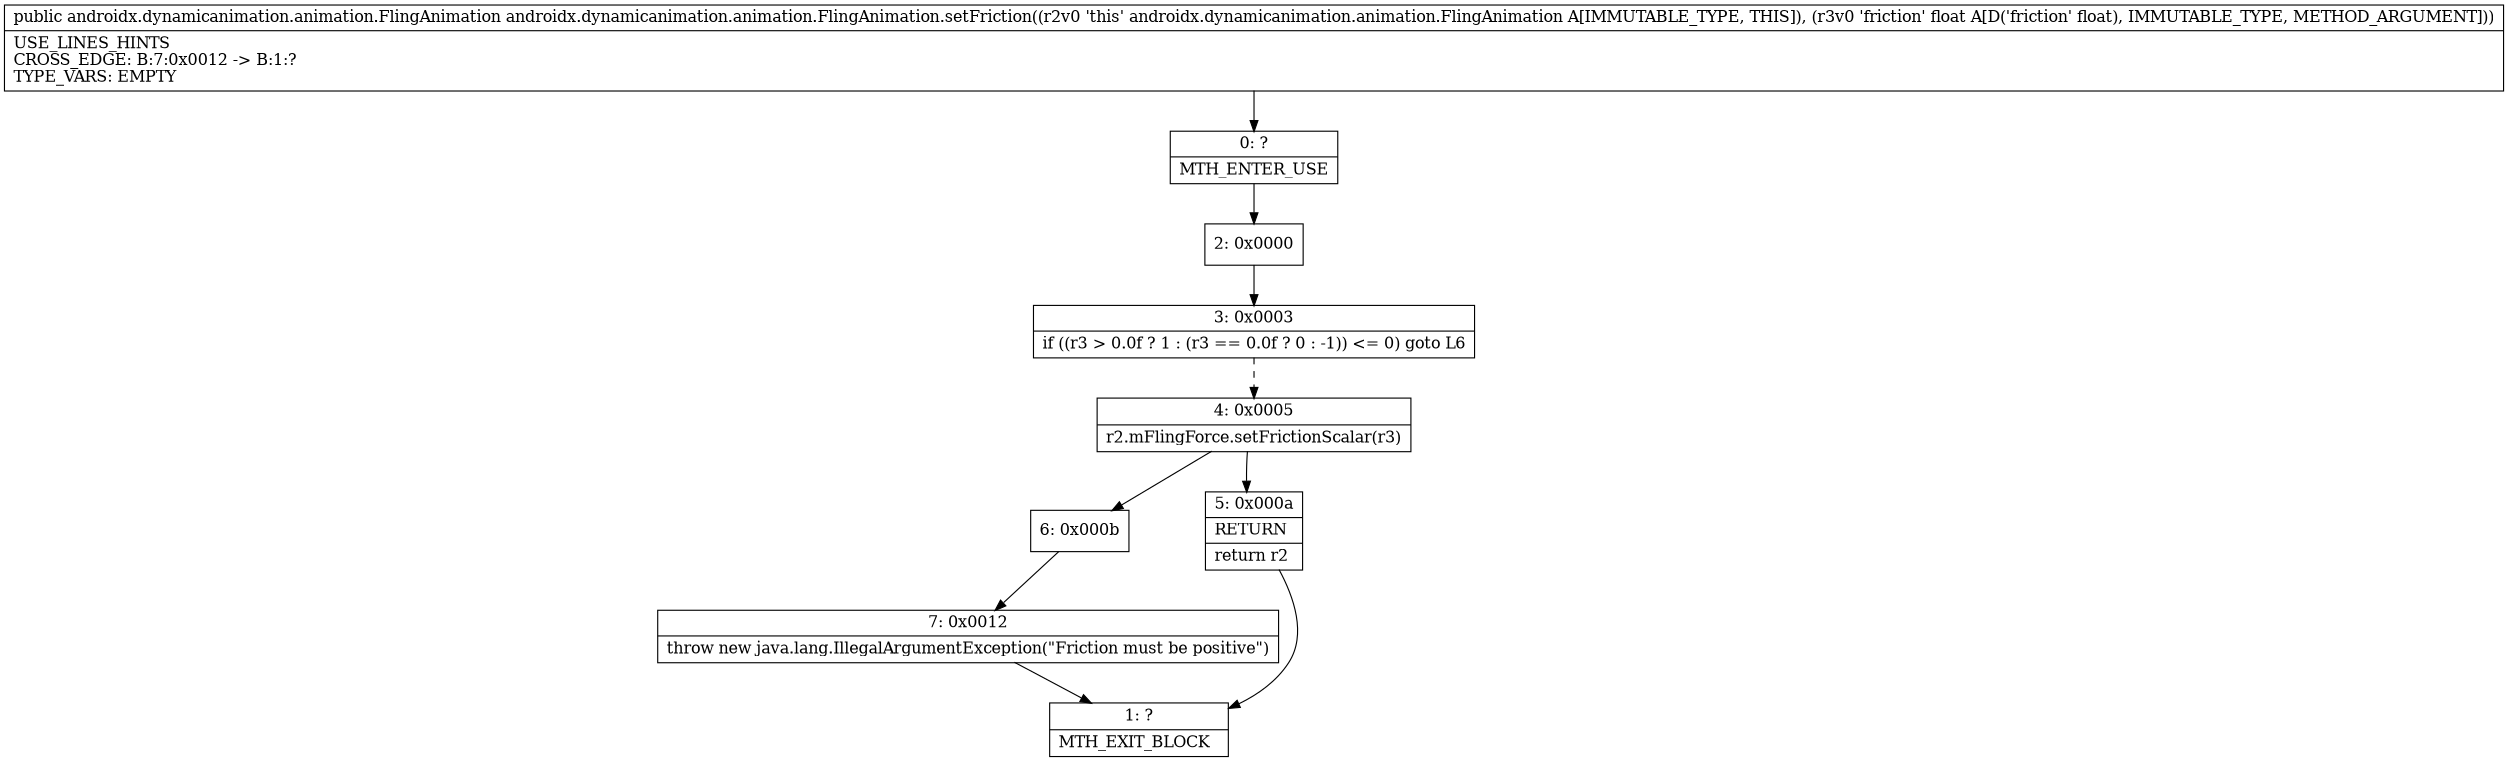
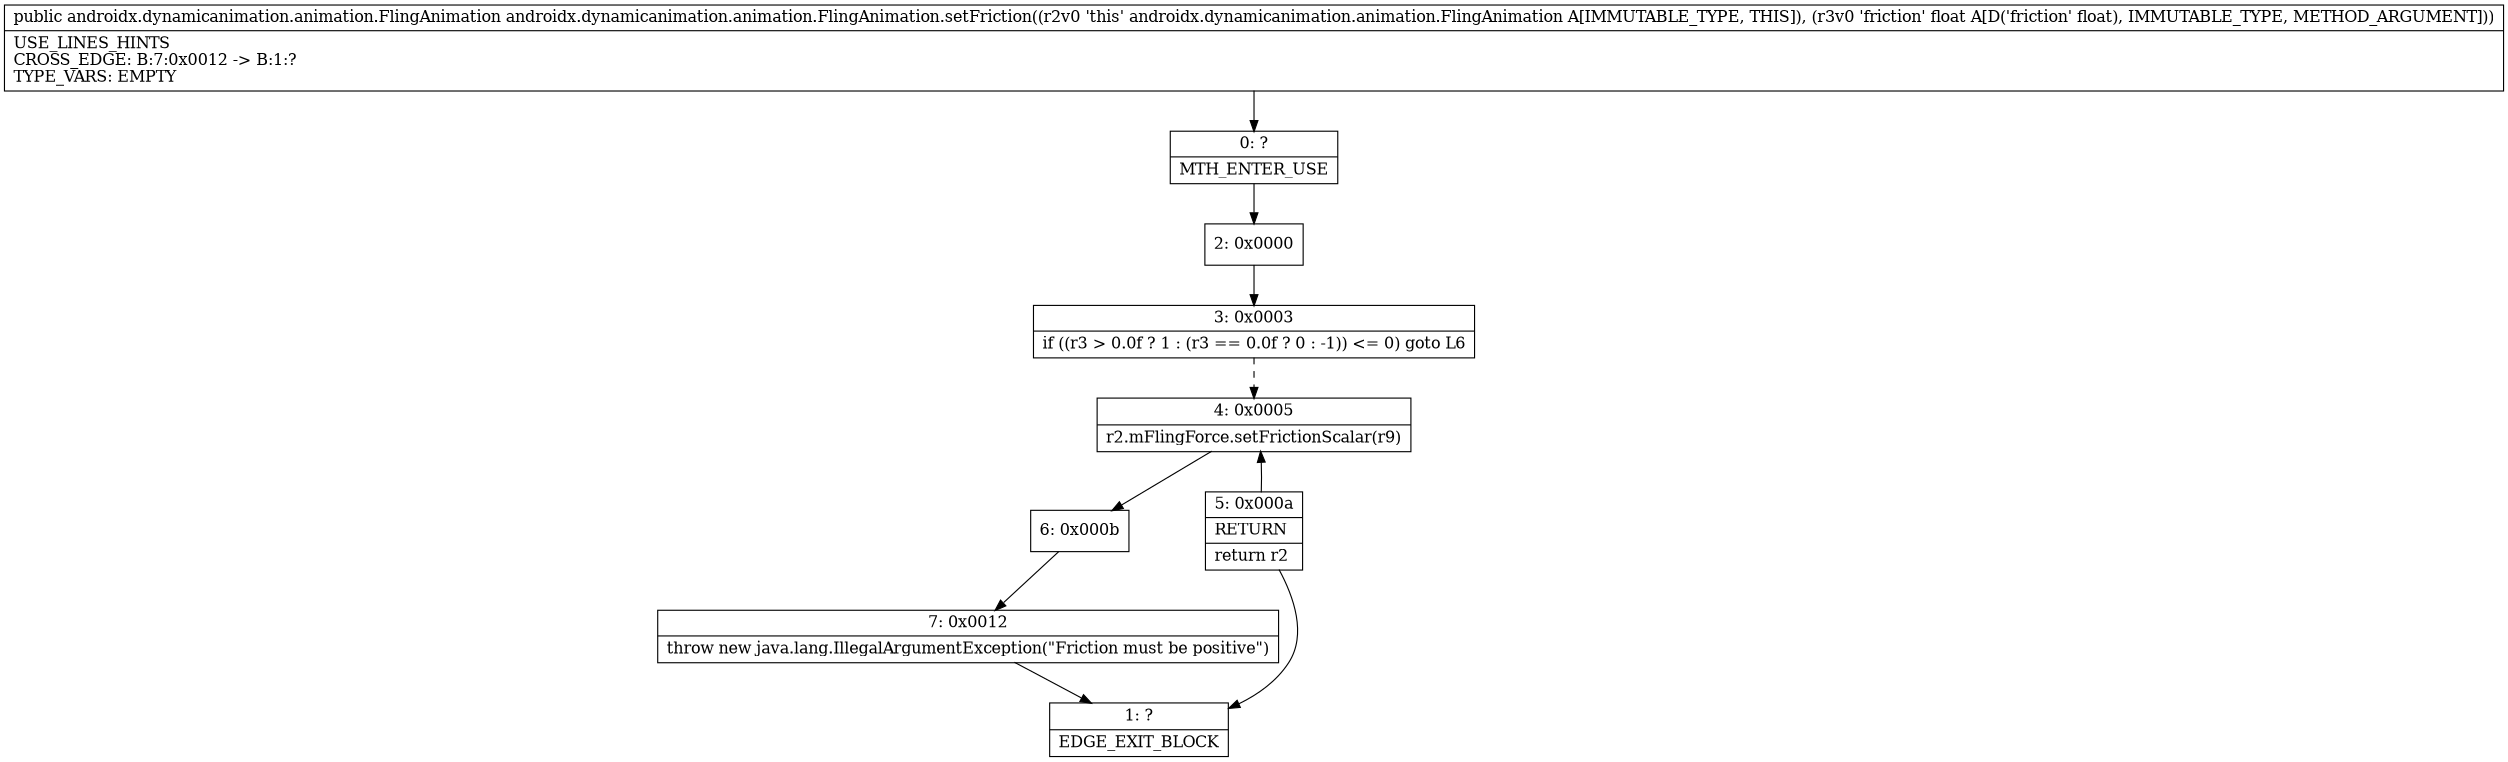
(1254, 438) -> (1254, 438)
(1247, 466) -> (1262, 477)
(1135, 743) -> (1139, 743)
